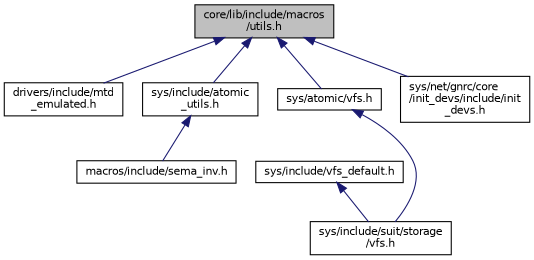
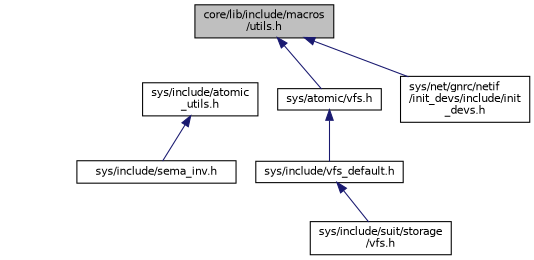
(229, 64) -> none
(64, 99) -> none
(465, 99) -> (465, 99)
(412, 160) -> (329, 141)
(156, 172) -> (156, 172)
